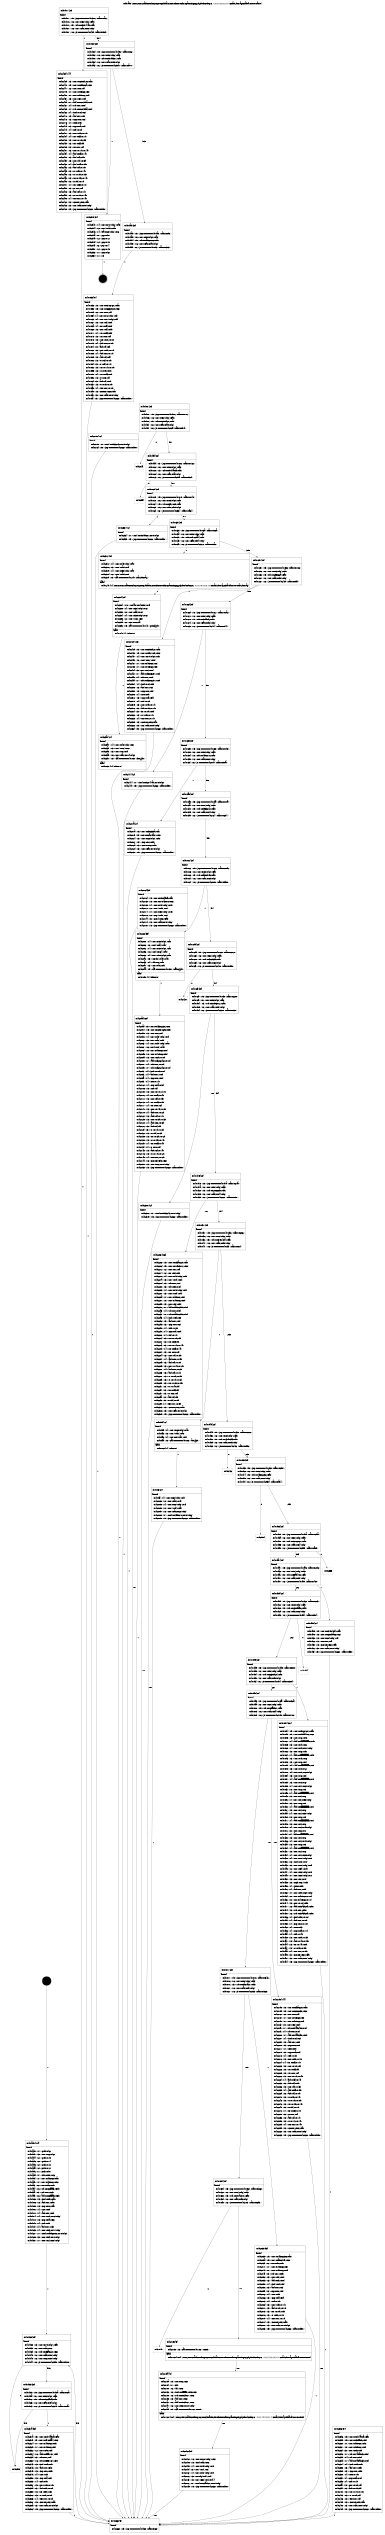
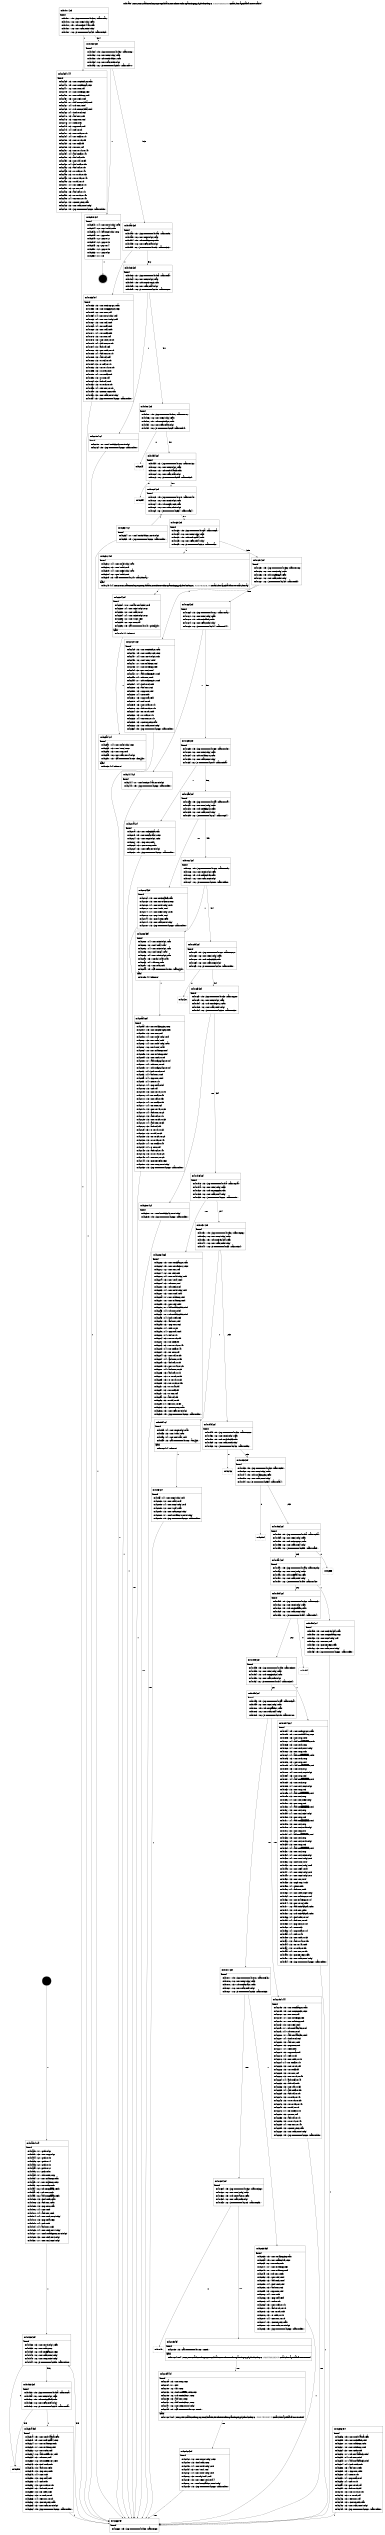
none -> (148, 279)
(155, 519) -> (156, 520)
none -> (182, 852)
